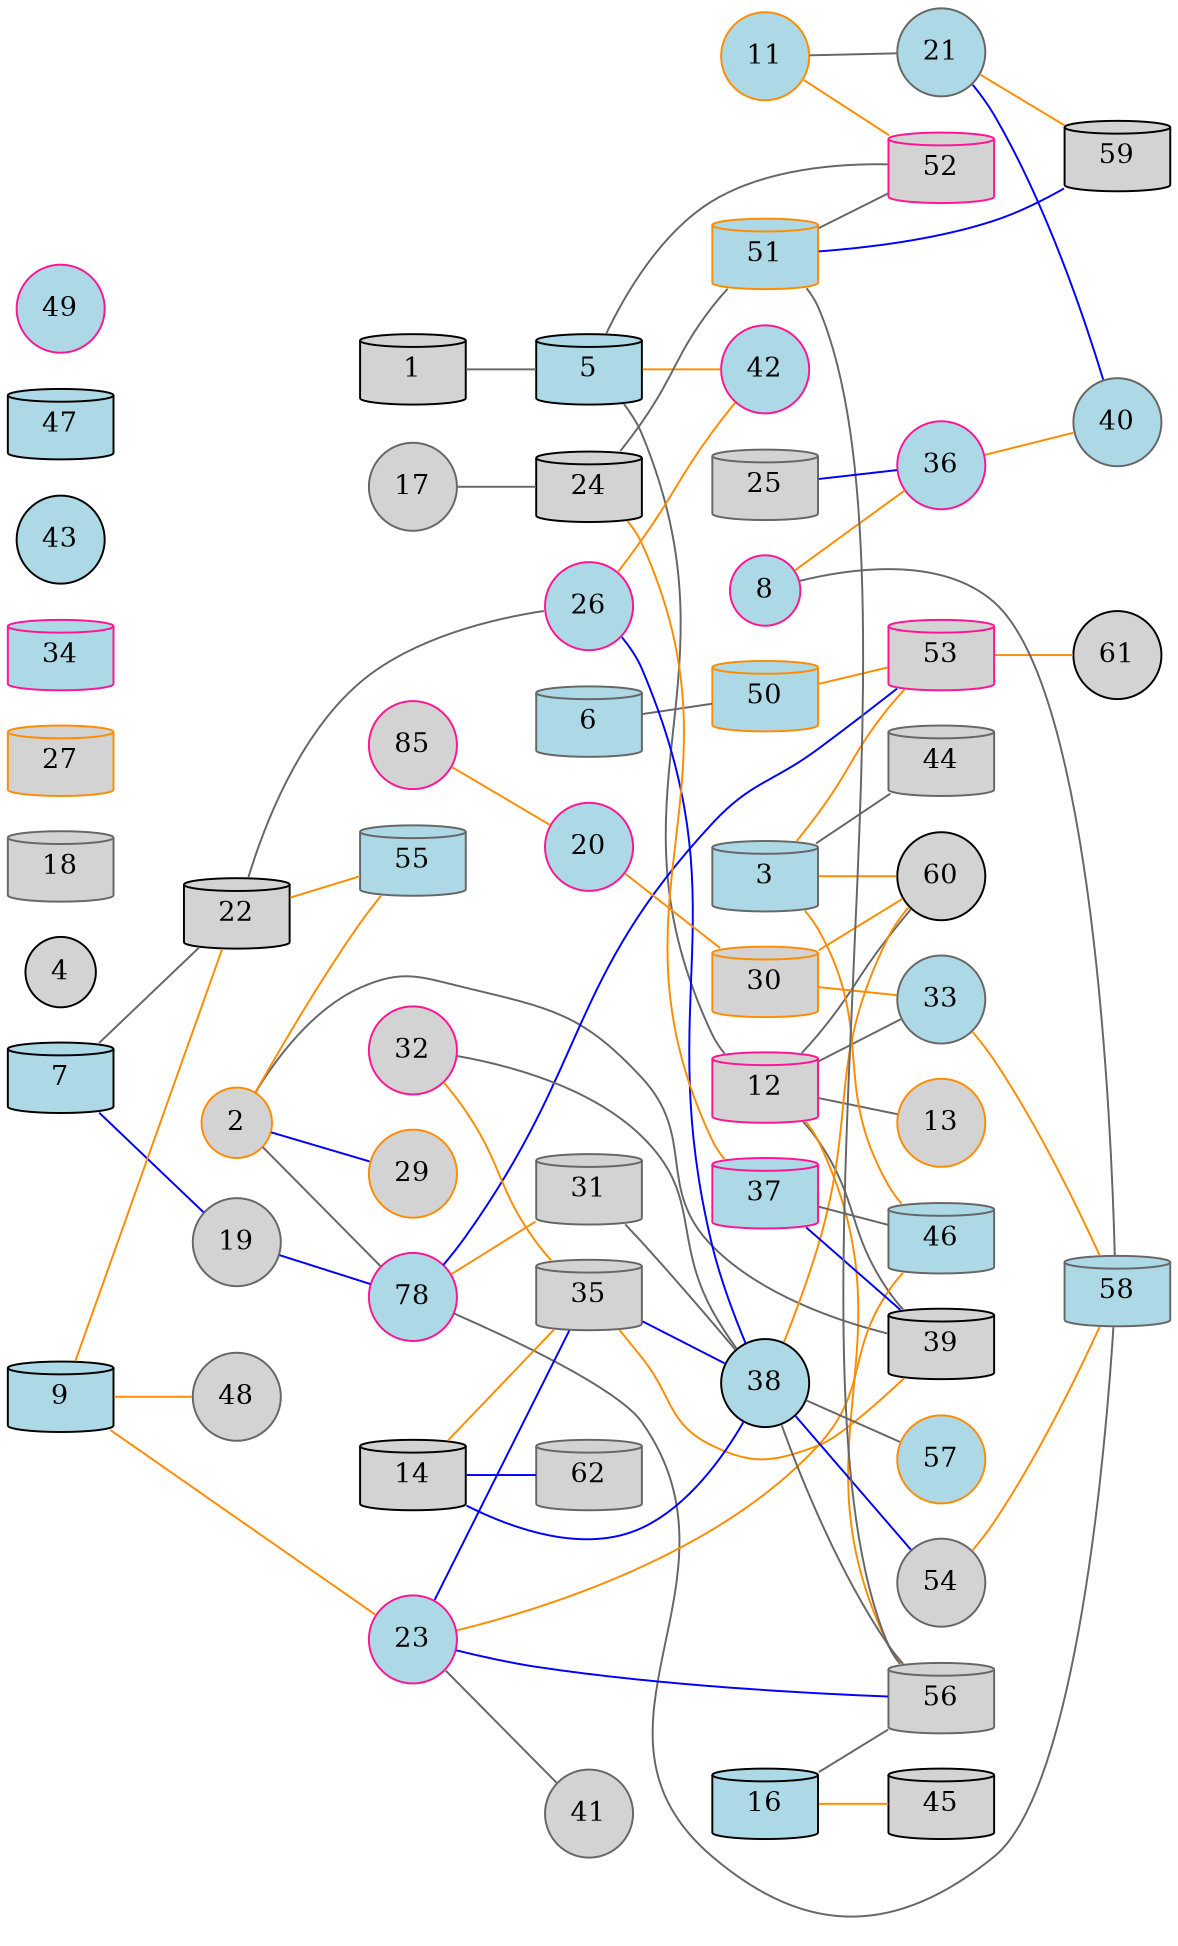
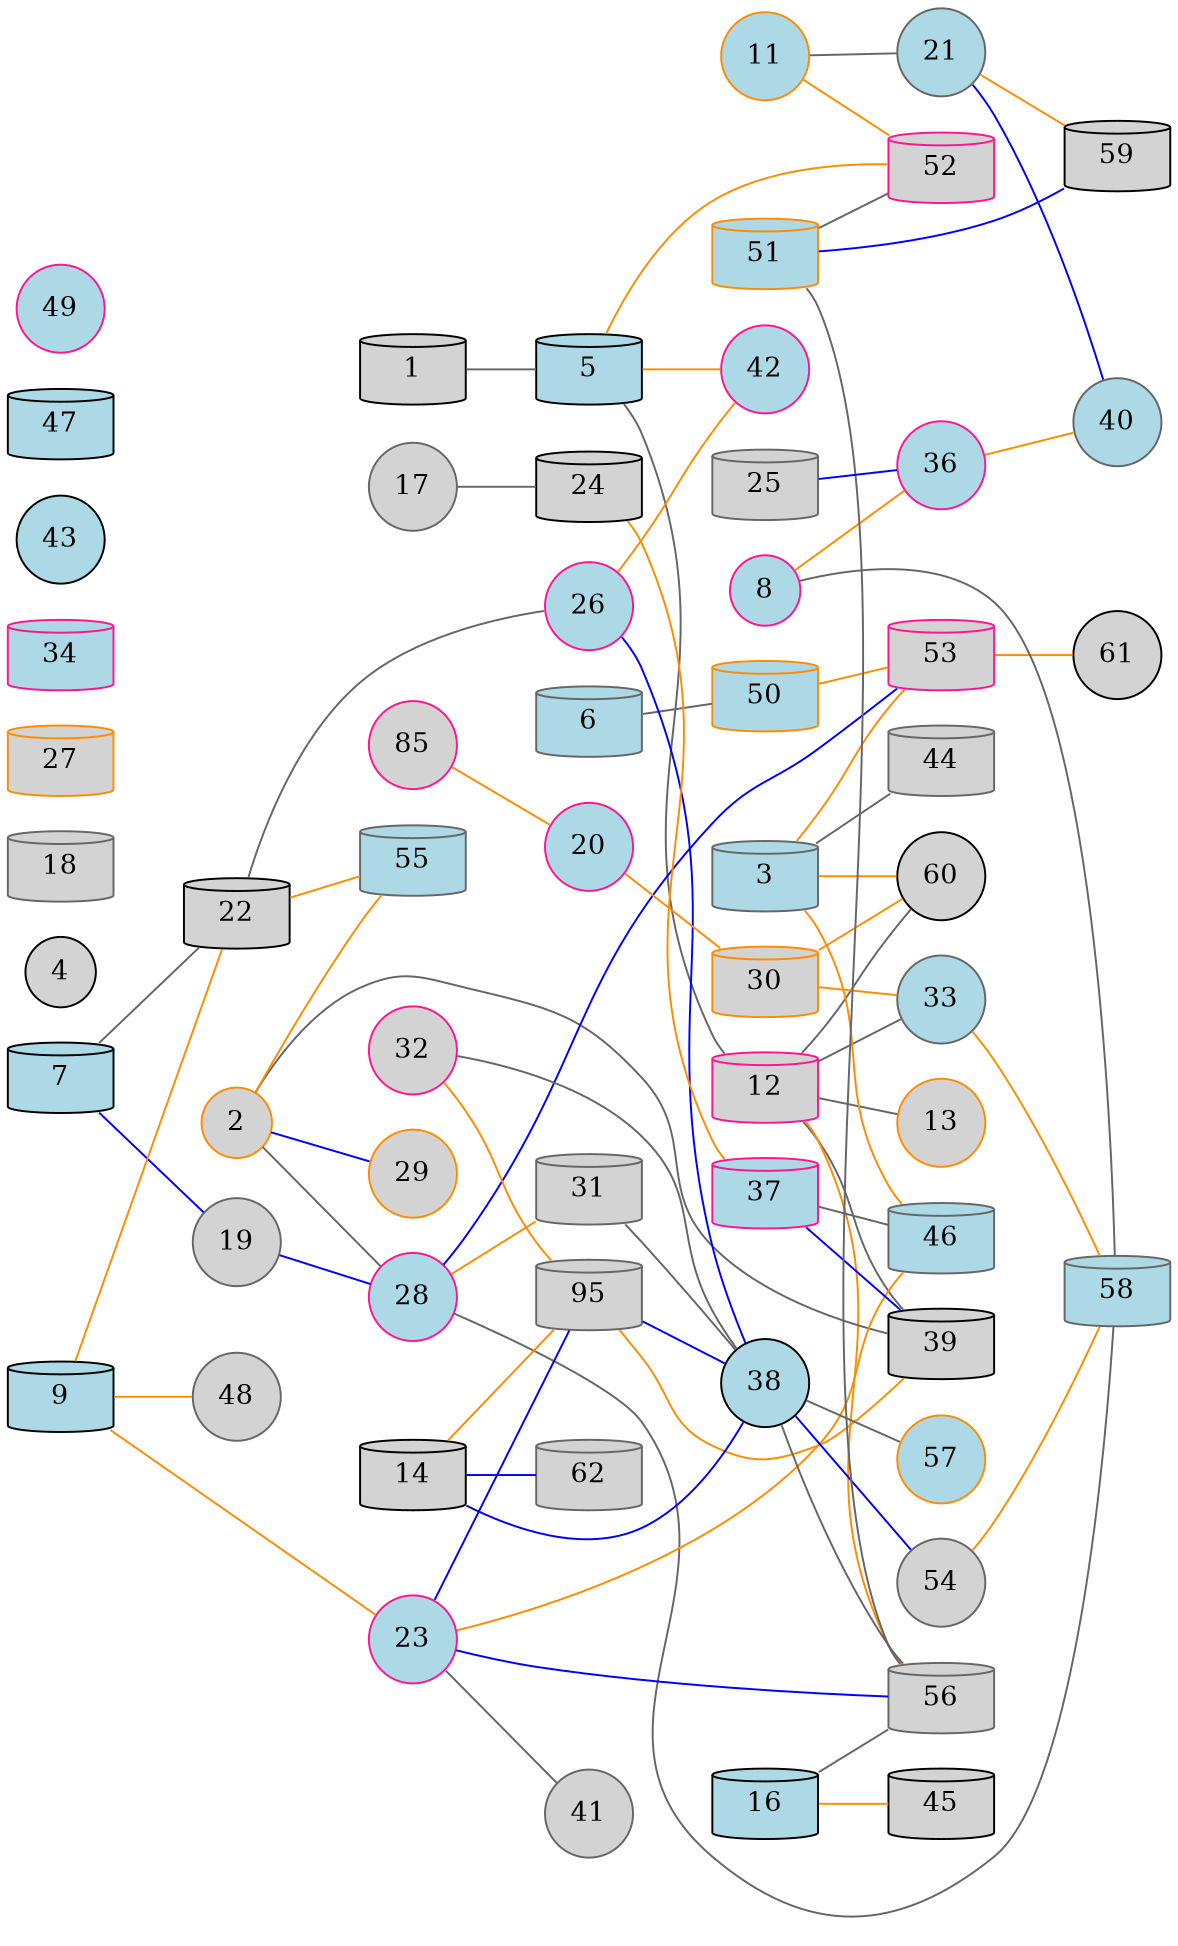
(716, 199) -> (716, 199)
(666, 382) -> none
(824, 1223) -> none
(589, 1295) -> (589, 1295)
(413, 1297) -> (413, 1297)
